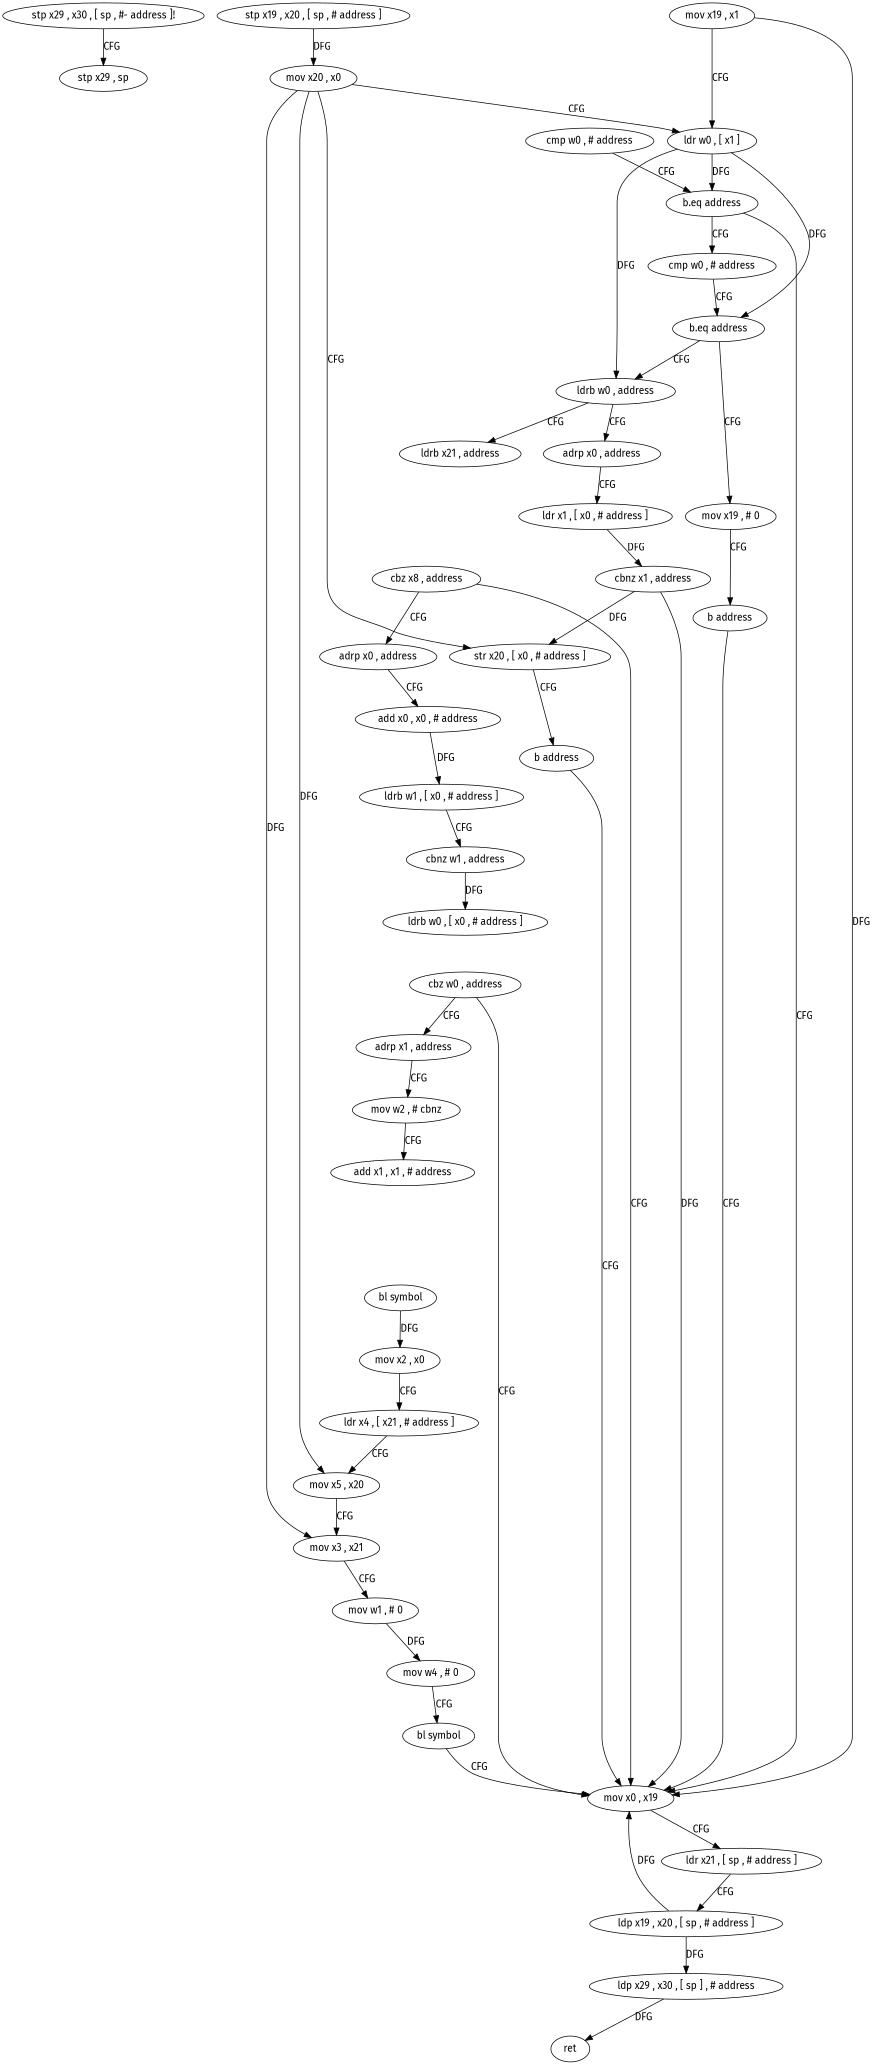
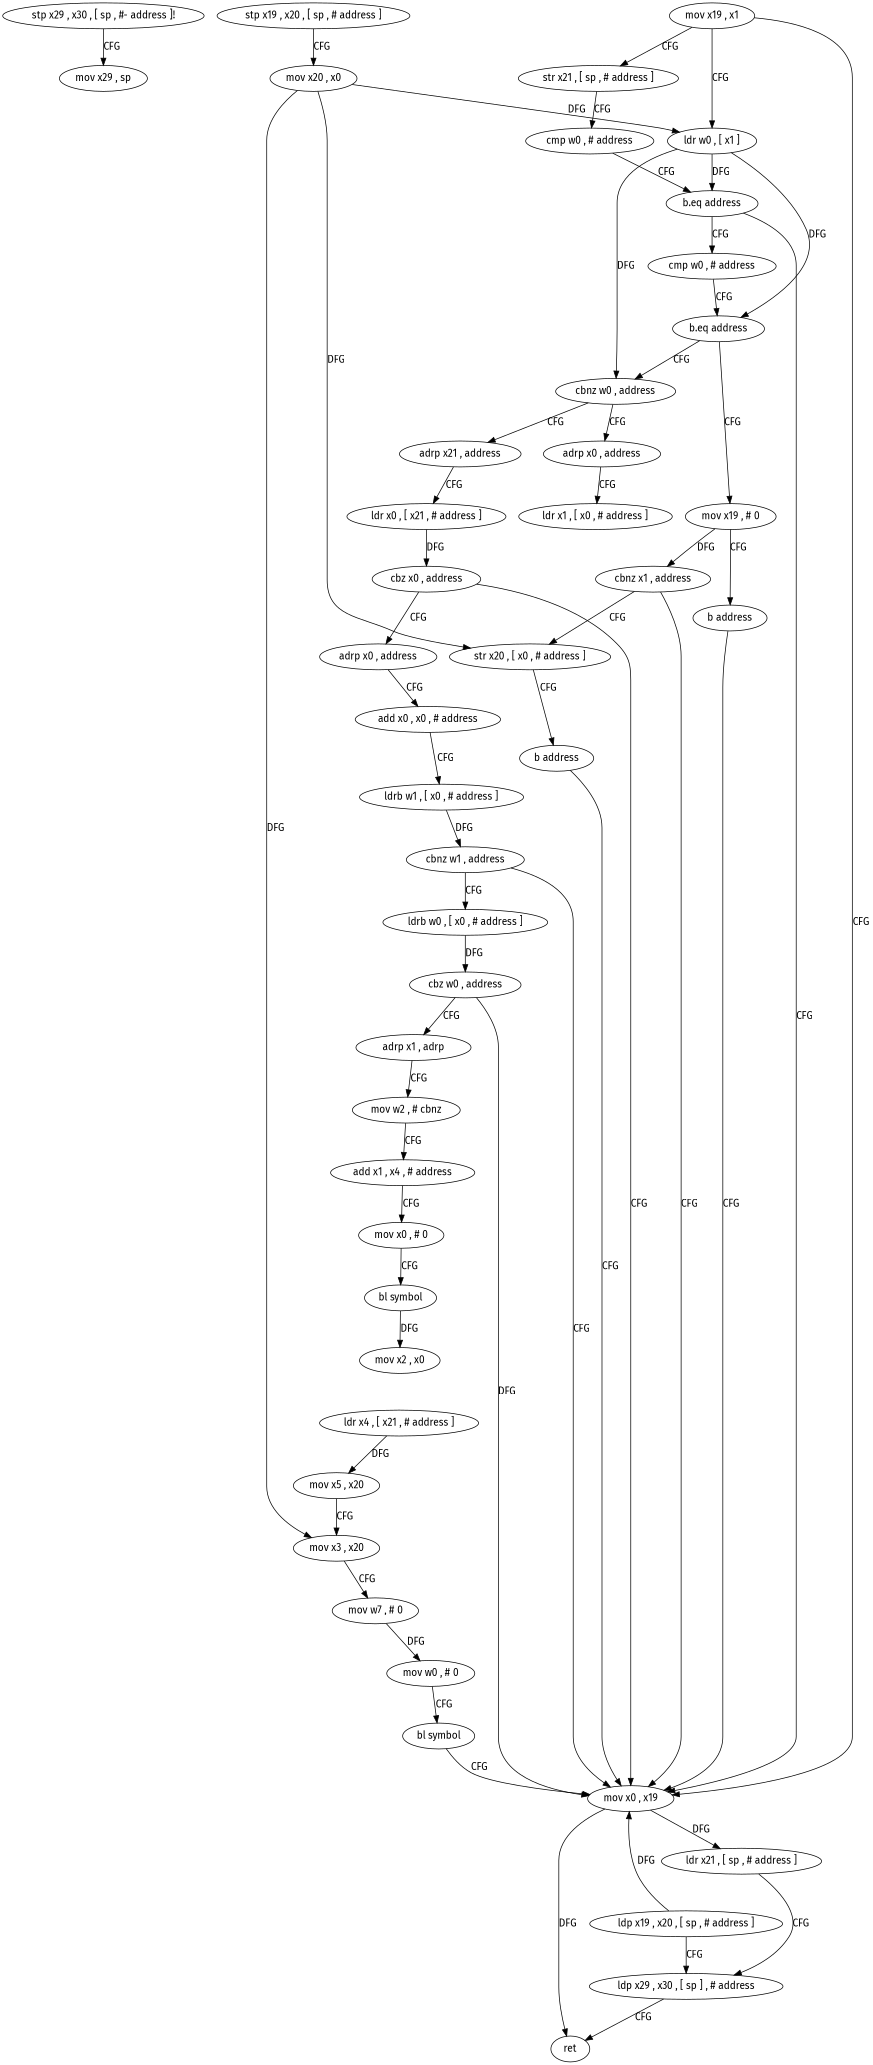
(322, 47) -> (322, 47)
(103, 78) -> (103, 78)
none -> (598, 78)
(577, 110) -> (577, 110)
(336, 360) -> (336, 360)
(616, 391) -> (616, 391)
(460, 454) -> (460, 454)
none -> (426, 517)
(622, 545) -> (694, 545)
(426, 579) -> (426, 579)
(618, 618) -> (618, 618)
(446, 758) -> (446, 758)
(300, 781) -> none
(464, 828) -> (464, 828)
(474, 891) -> (474, 891)
(861, 922) -> (861, 922)
none -> (465, 950)
(413, 1048) -> (413, 1048)
(403, 1173) -> (403, 1173)
(690, 1204) -> (690, 1204)
none -> (401, 1235)
none -> (573, 1314)
(400, 1388) -> none
(507, 1392) -> (507, 1392)
(380, 1454) -> (380, 1454)
(337, 1548) -> (337, 1548)
(375, 1611) -> (375, 1611)
(431, 1673) -> (431, 1673)
(701, 1830) -> (701, 1830)
(716, 1890) -> (792, 1930)
none -> (559, 1909)
(695, 1955) -> (695, 1955)
(644, 2018) -> (644, 2018)
